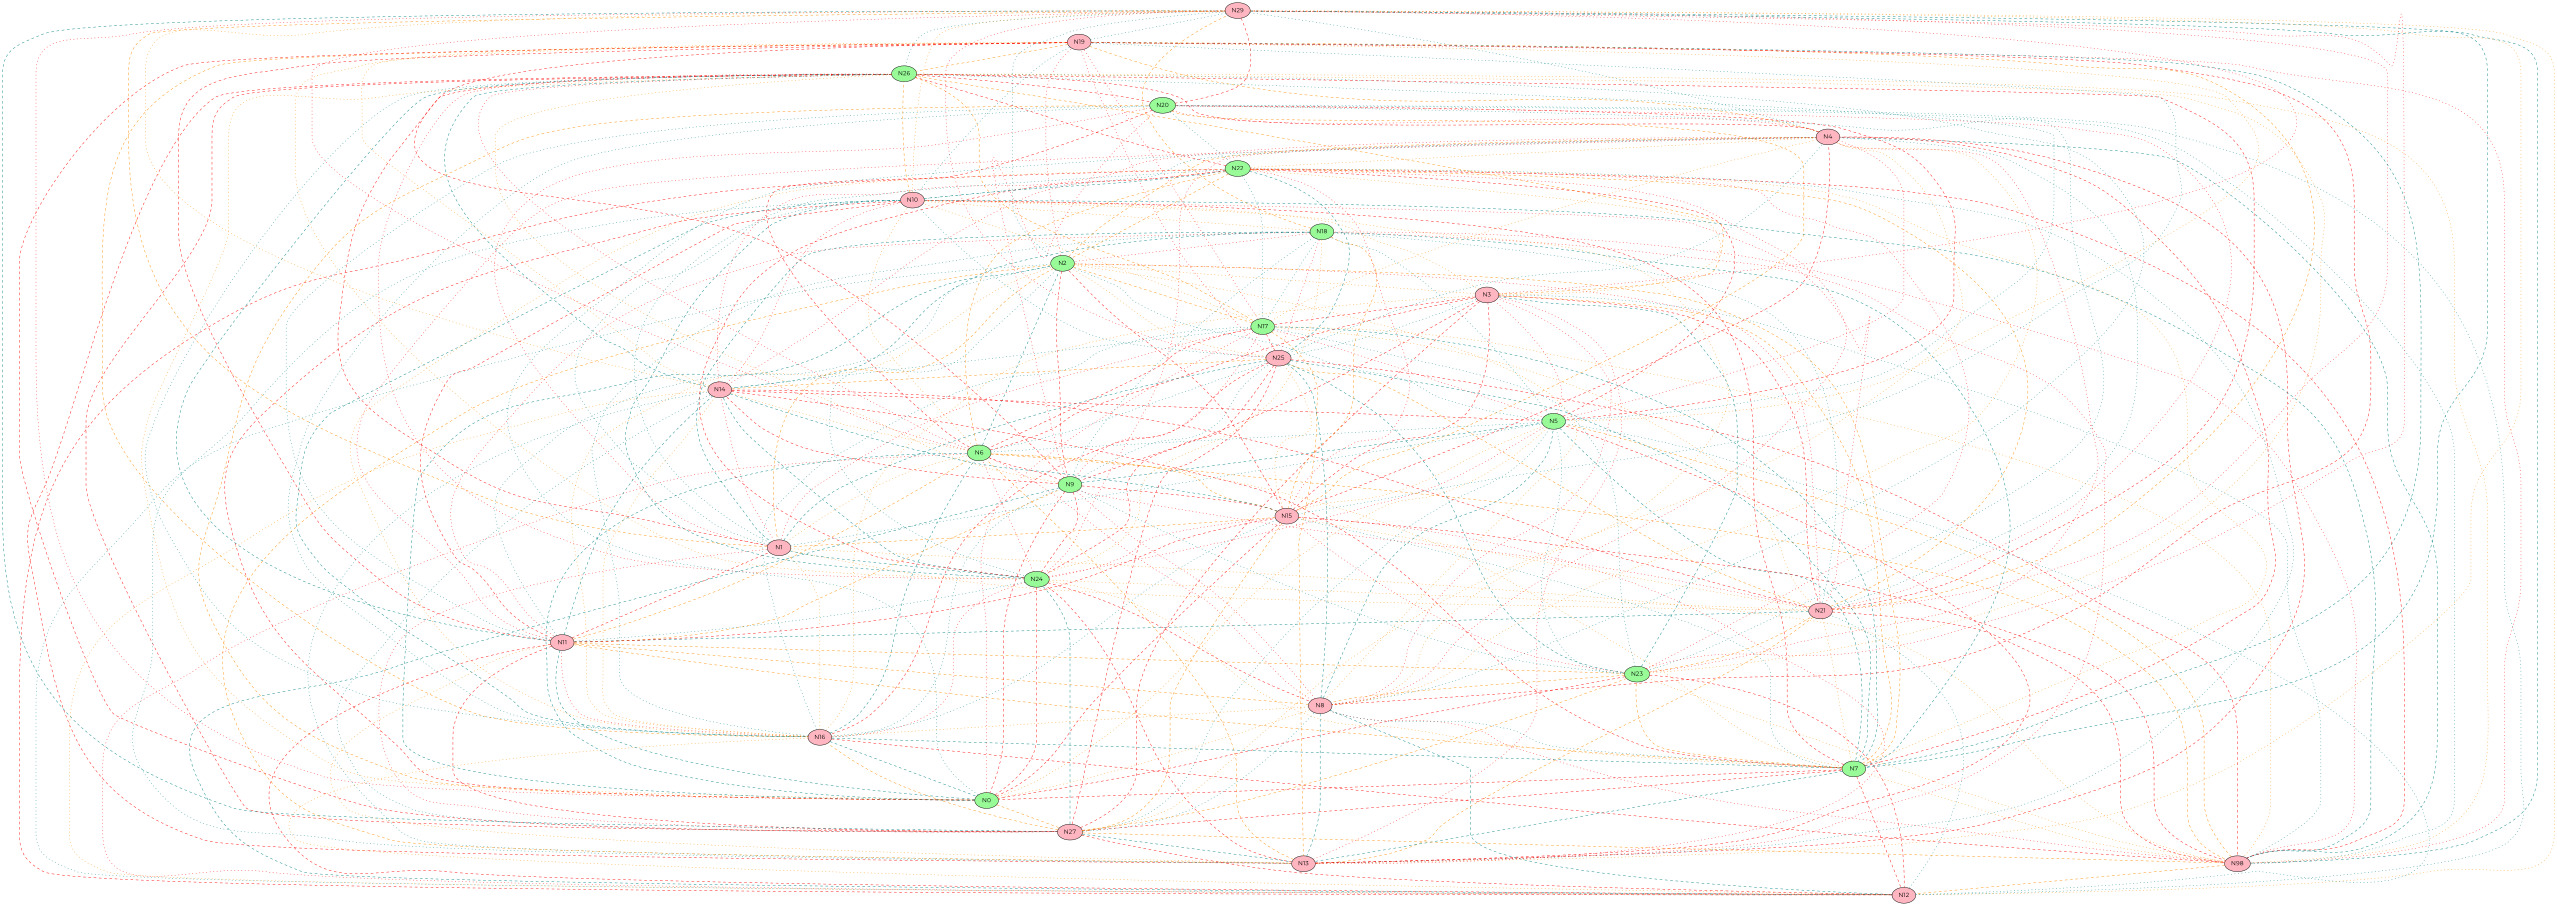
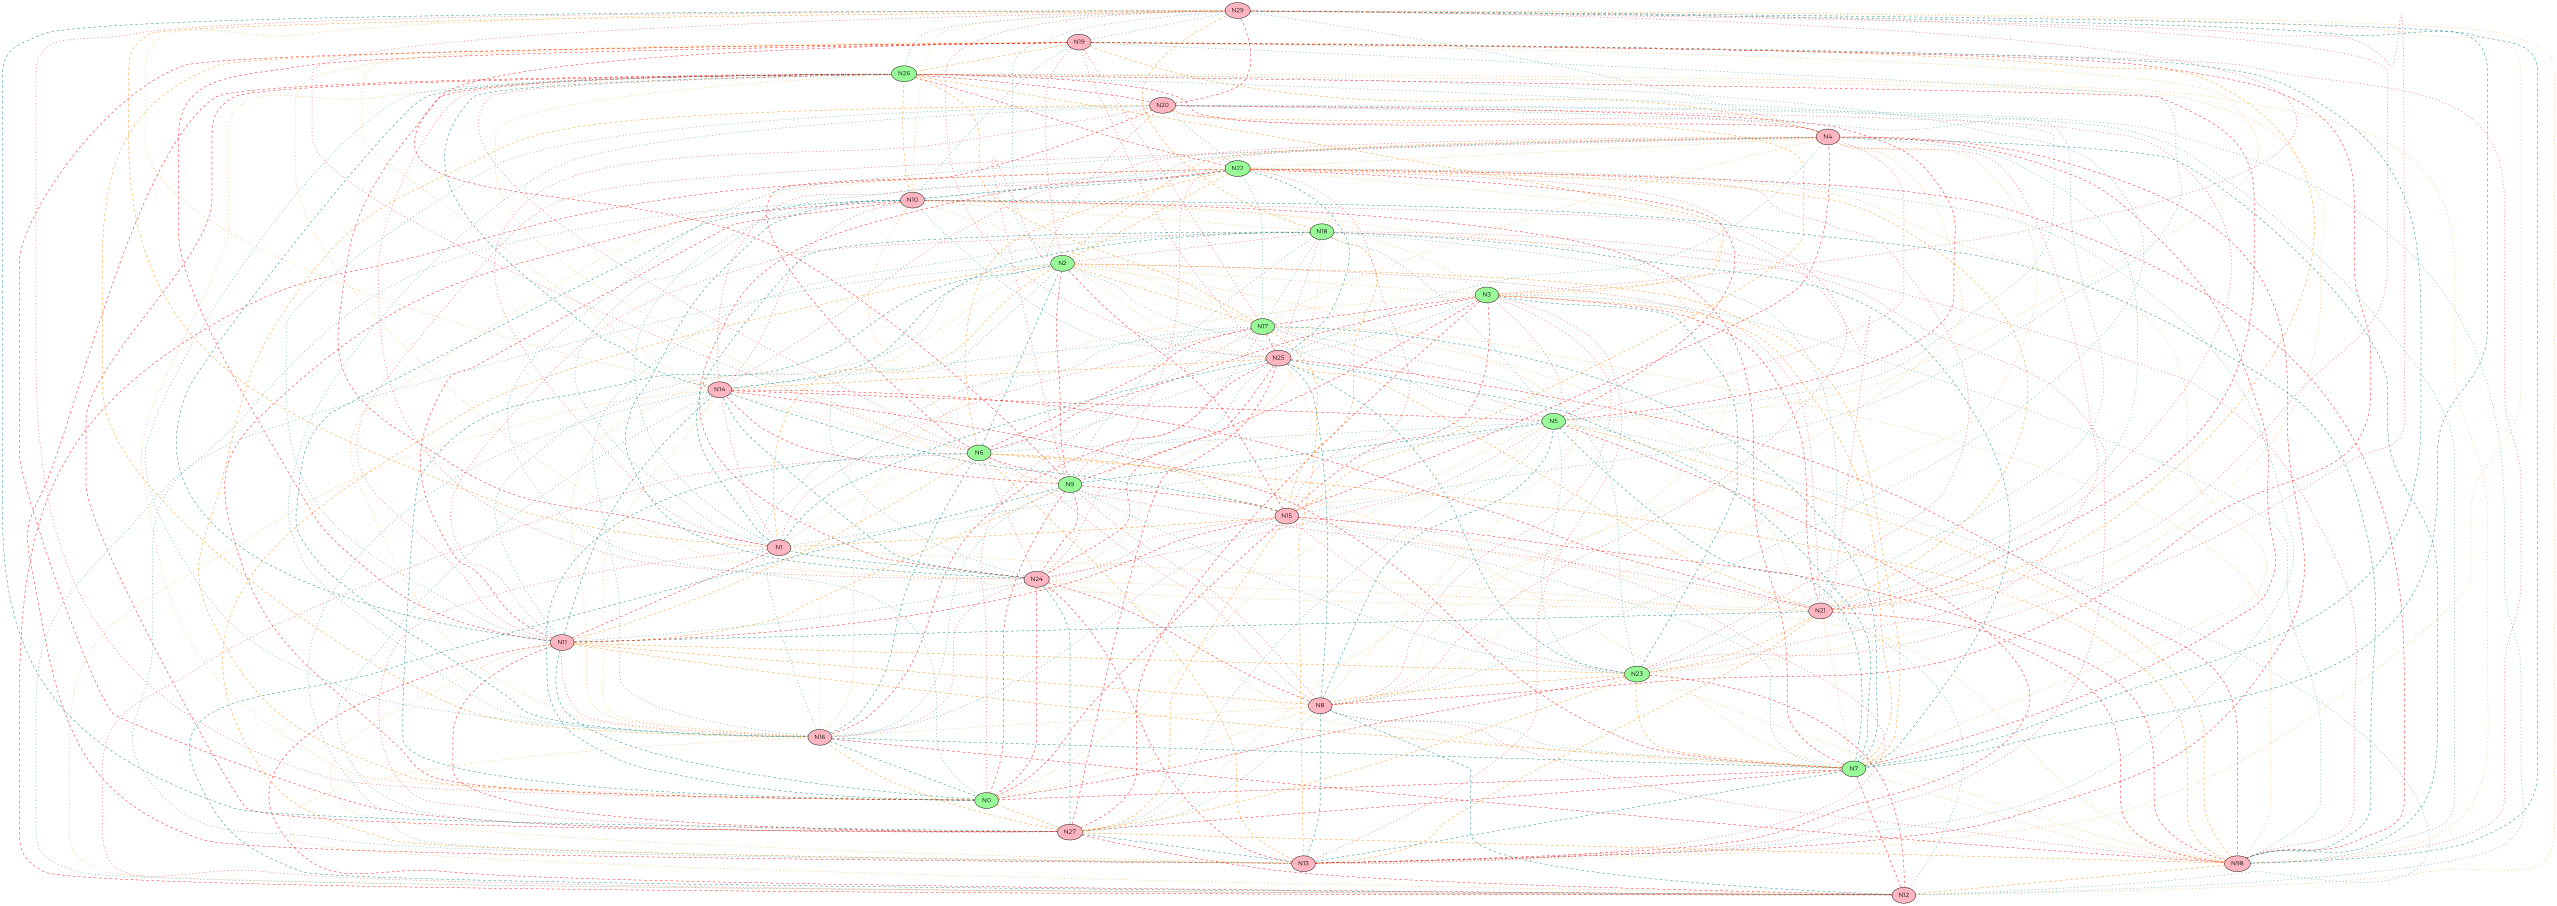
(1163, 105) -> (1163, 105)
(1487, 295) -> (1487, 295)
(1037, 579) -> (1037, 579)
